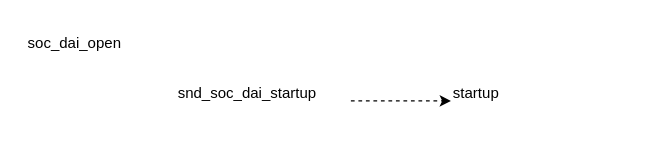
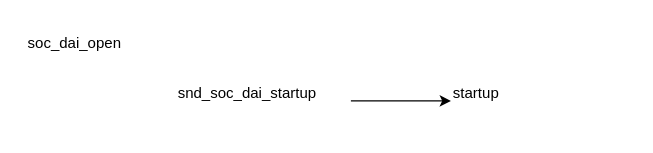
(397, 101) -> (397, 101)
